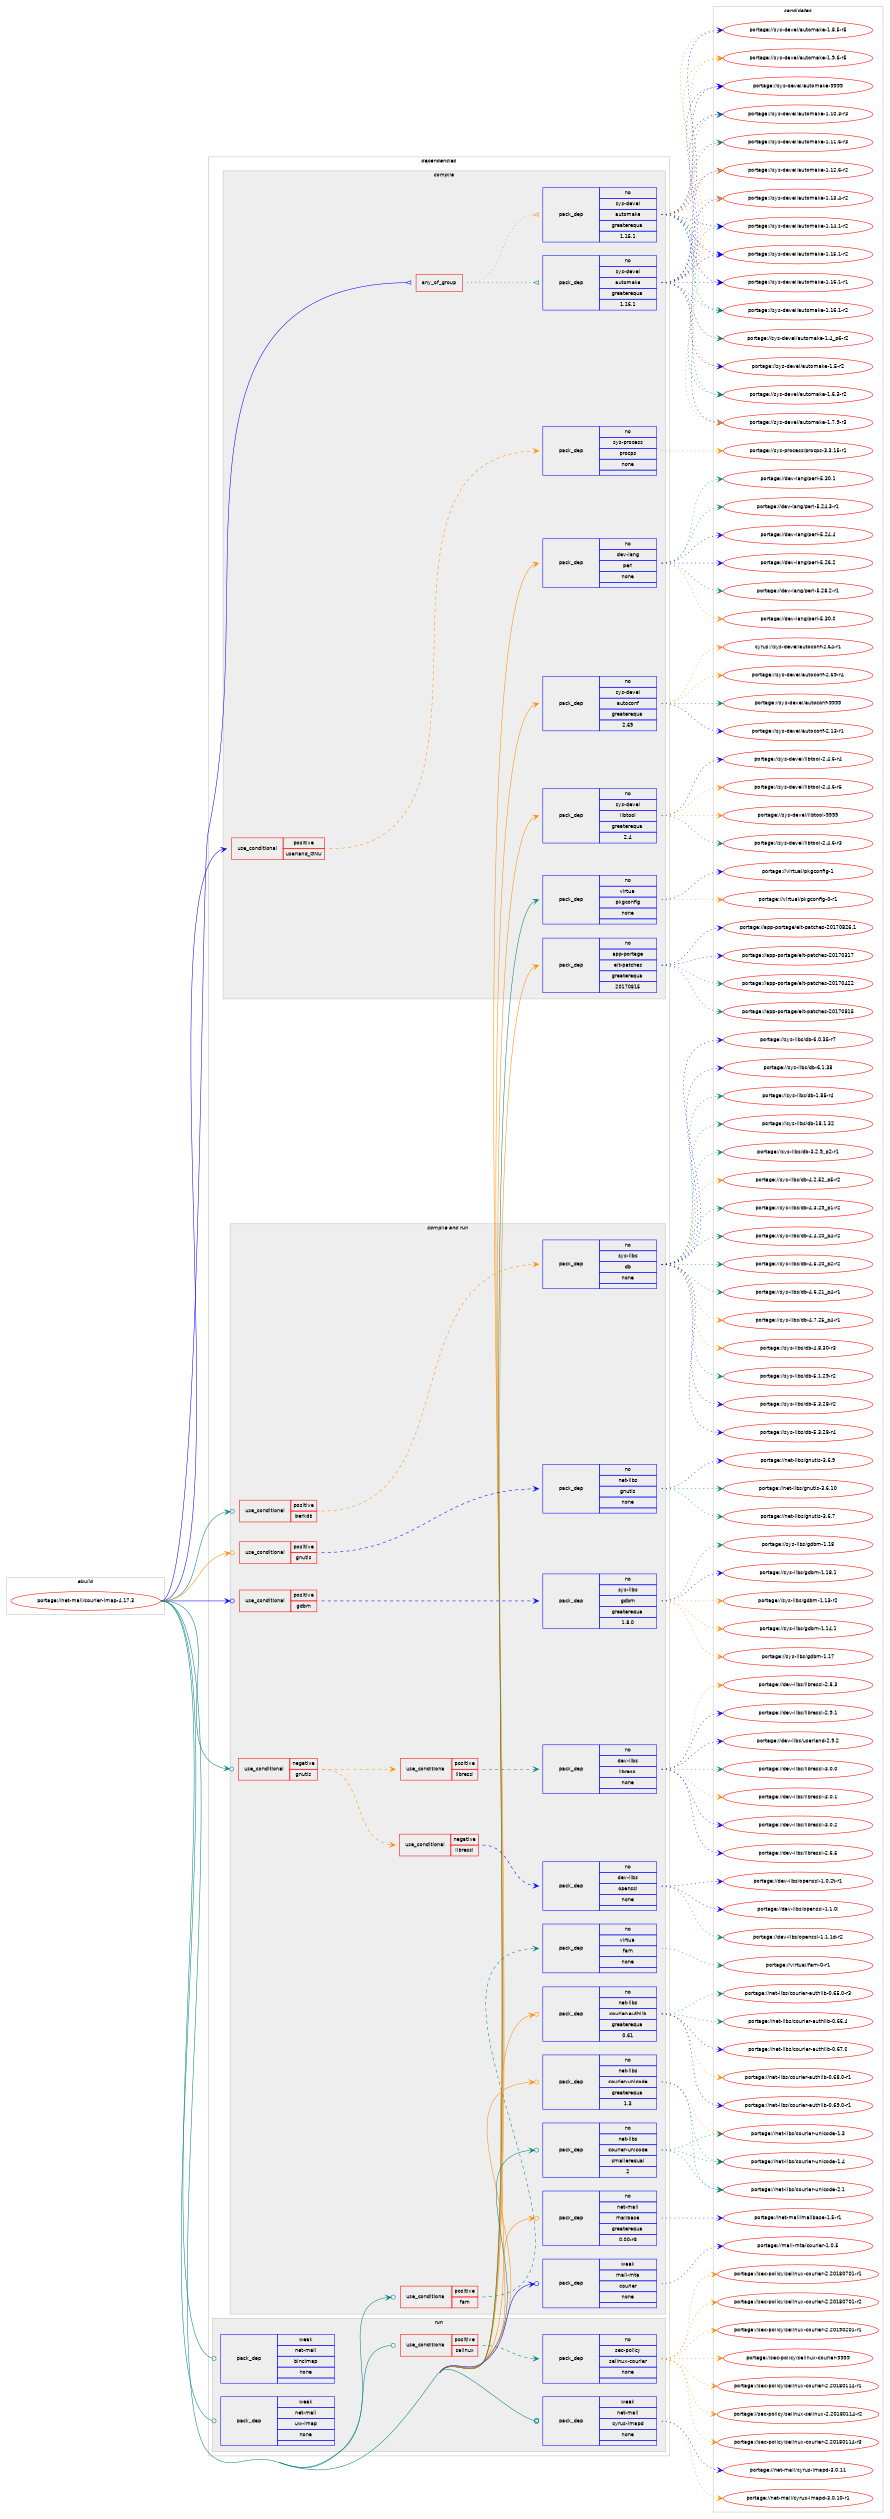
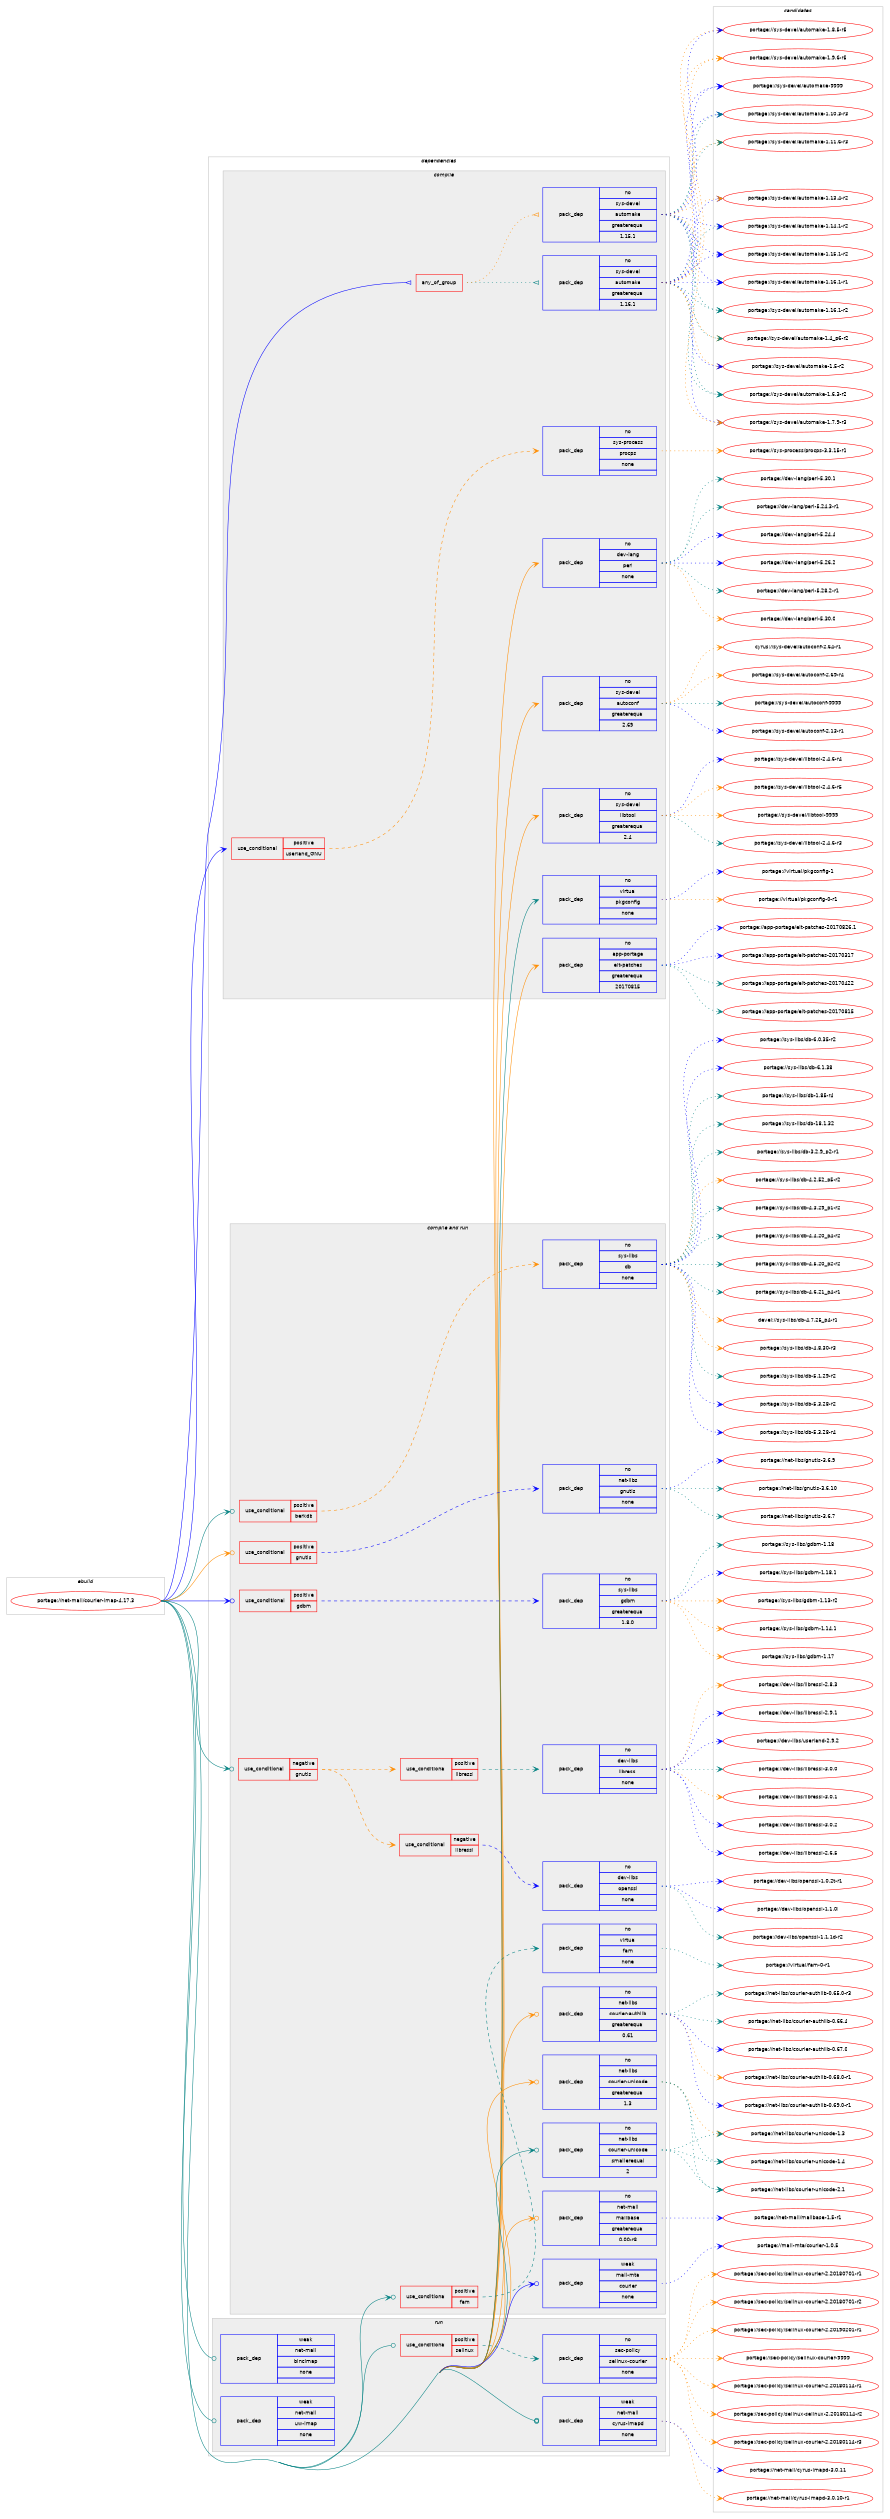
(798, 170) -> none
(798, 1040) -> (798, 1040)
(798, 1320) -> (798, 1320)
